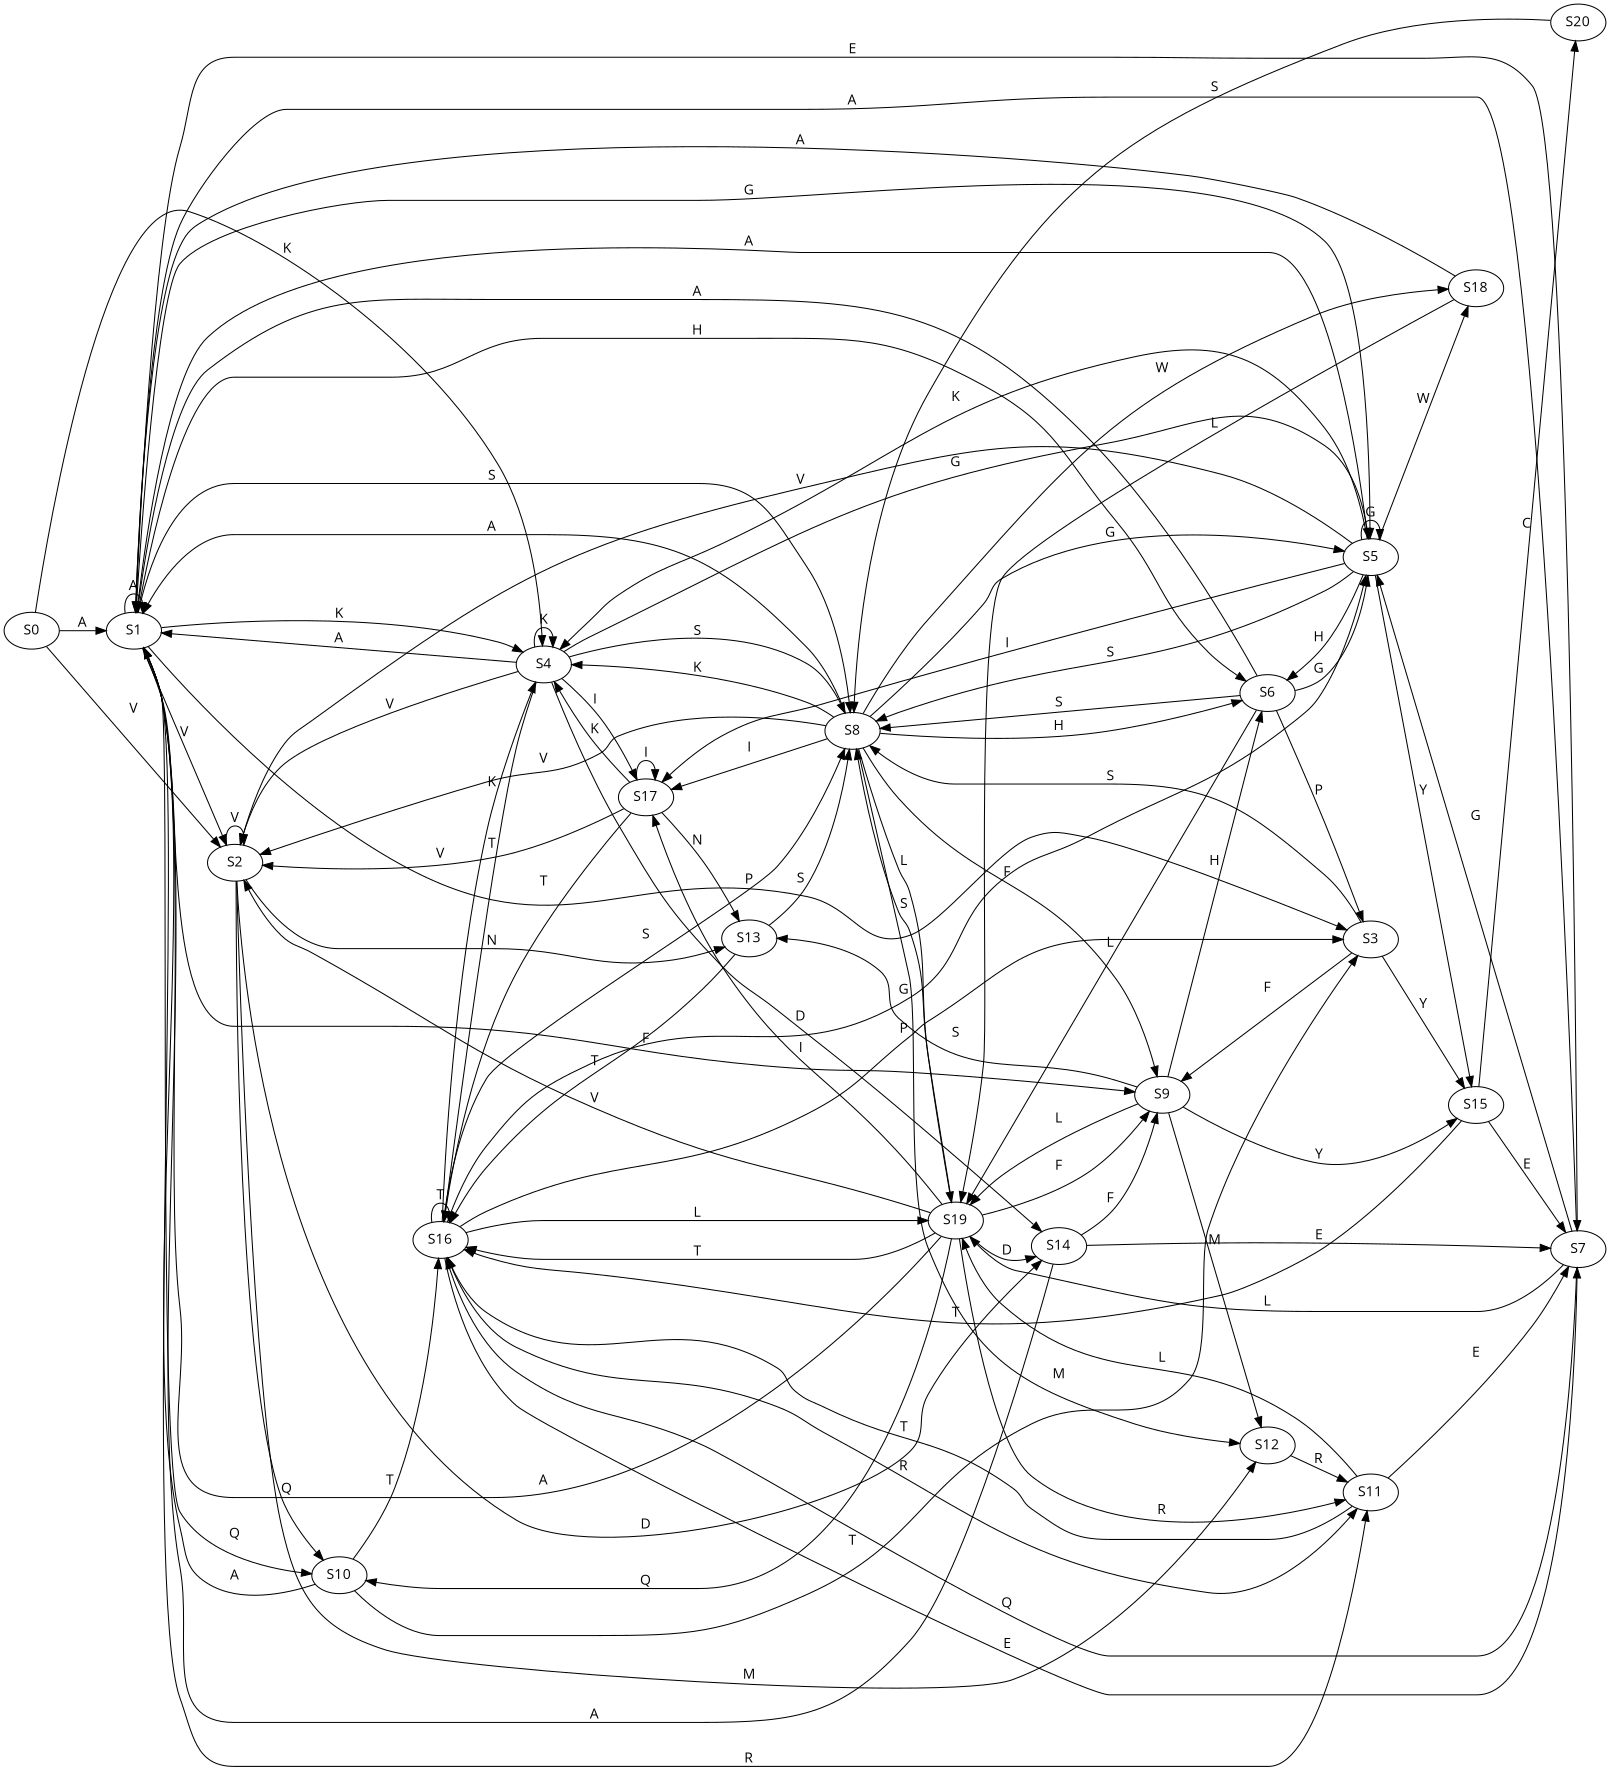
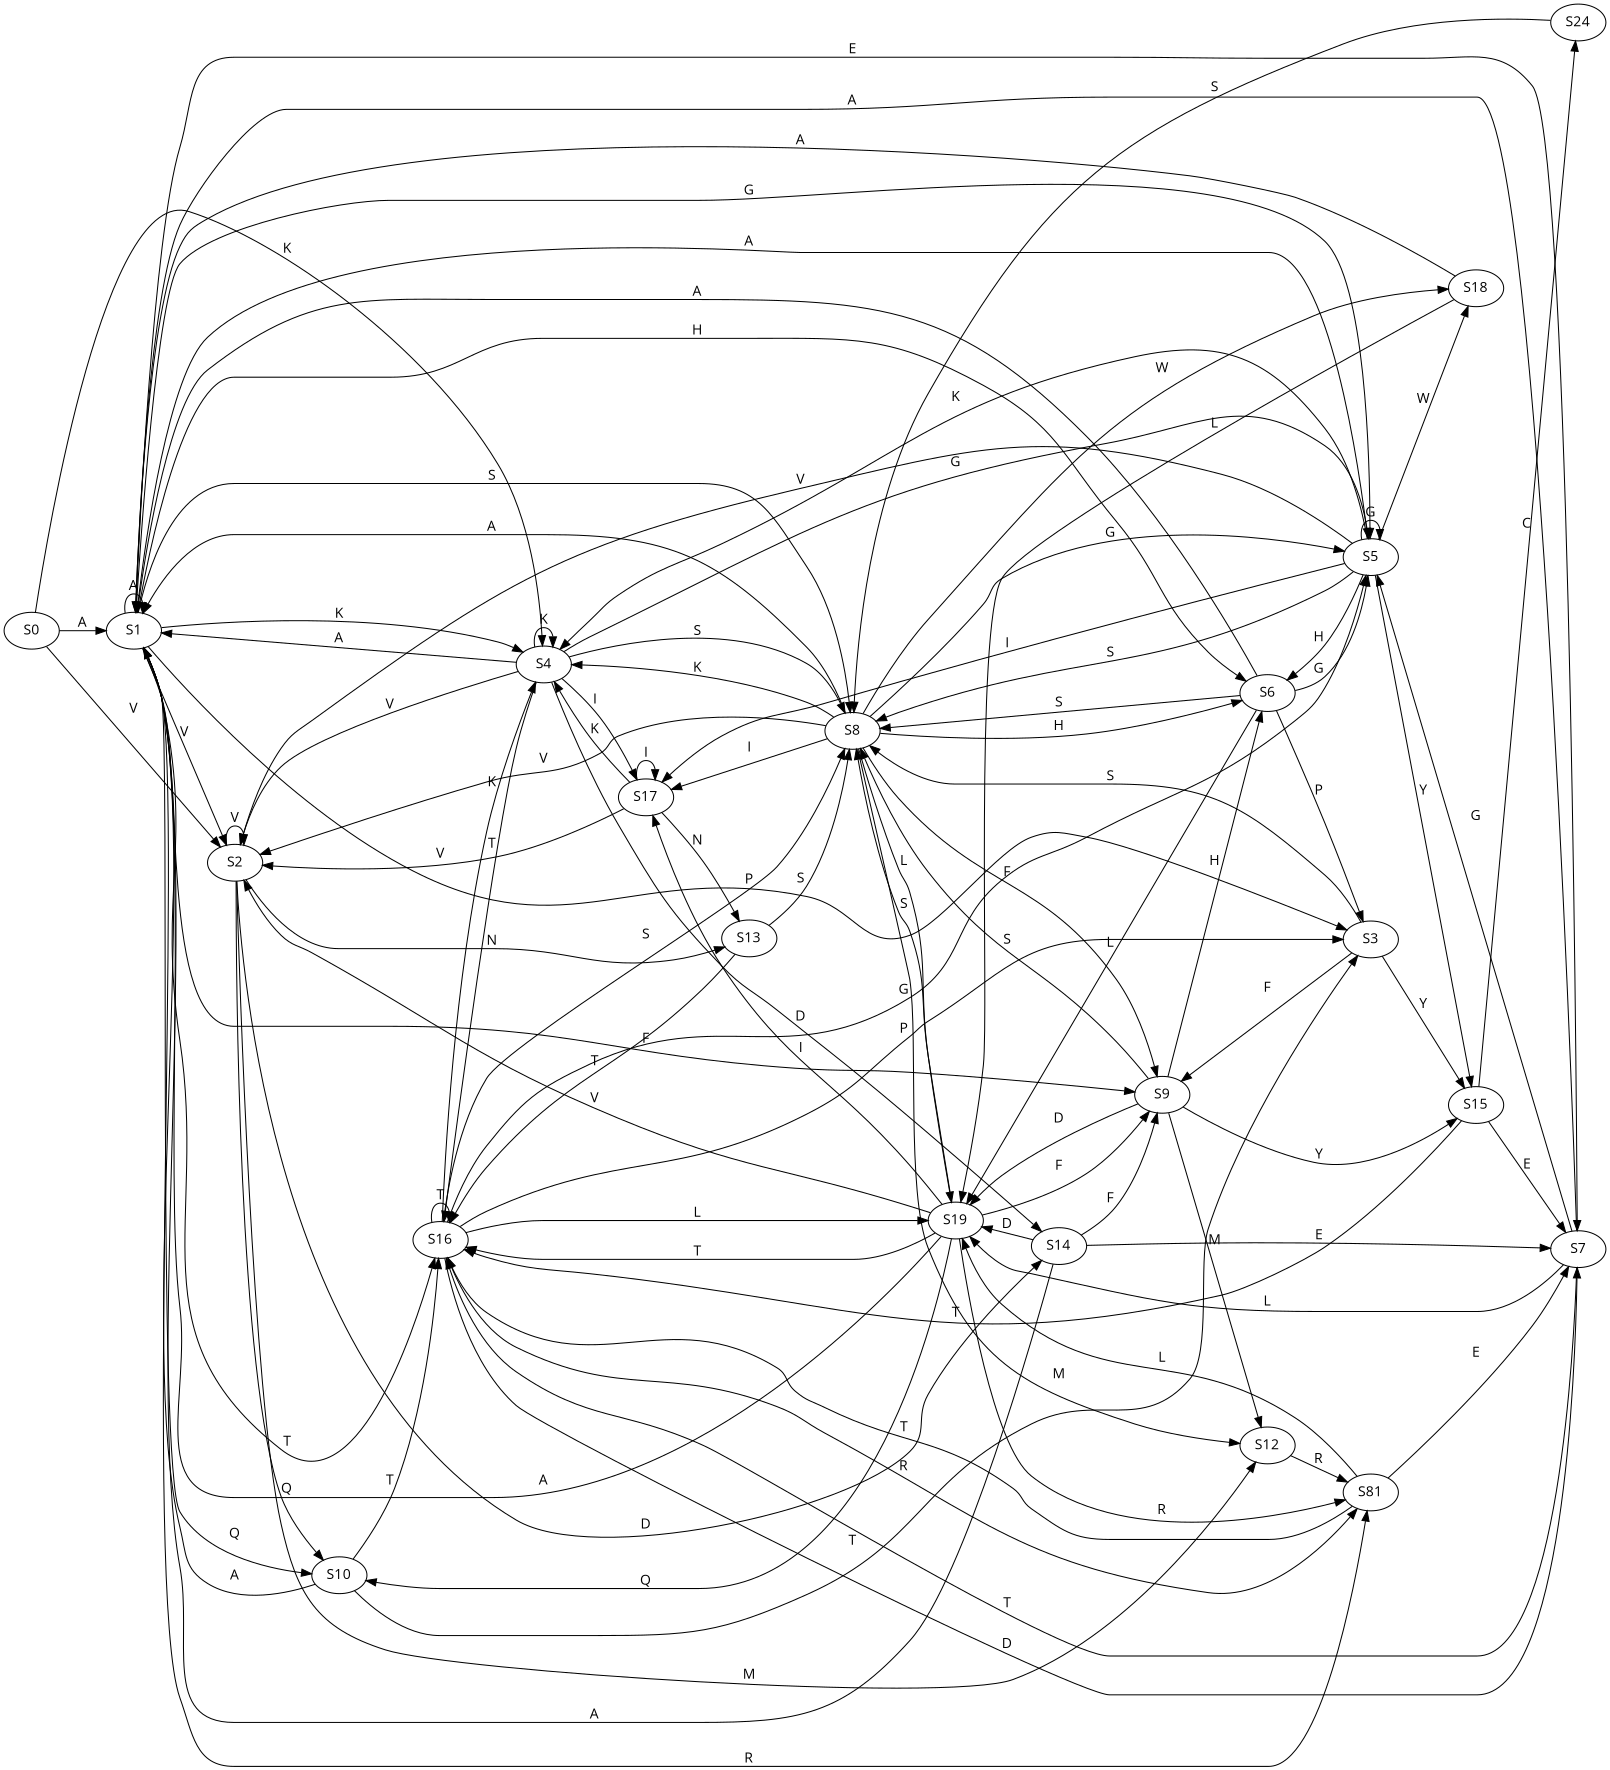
(1578, 22) -> (1578, 22)
(505, 997) -> (186, 1197)
(940, 1047) -> (995, 942)
(1059, 1119) -> (1059, 1119)
(1006, 1259) -> (1012, 1235)
(1371, 1492) -> (1371, 1492)
(1007, 1603) -> (1007, 1603)
(1007, 1644) -> (1007, 1644)
